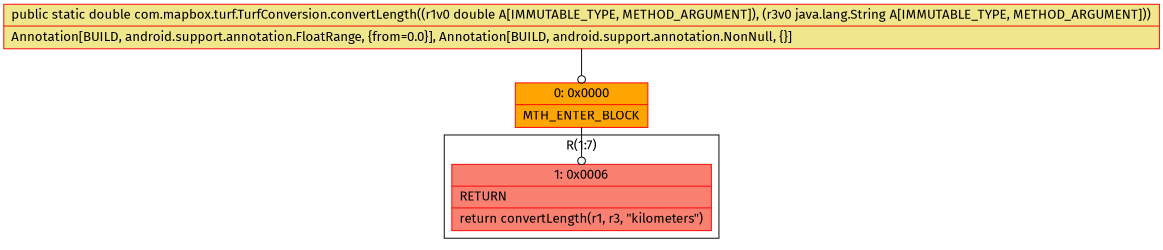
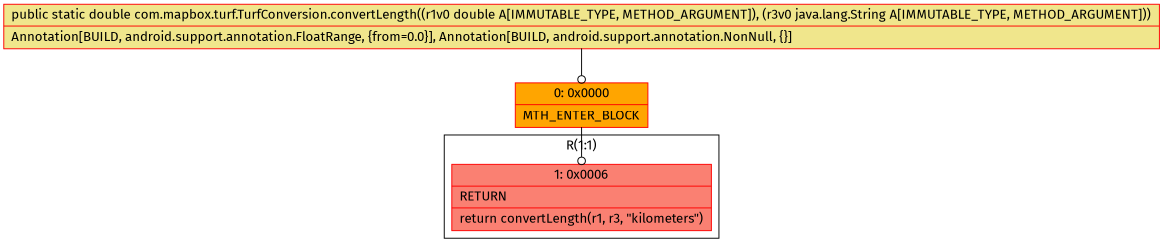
(582, 146) -> (582, 146)
